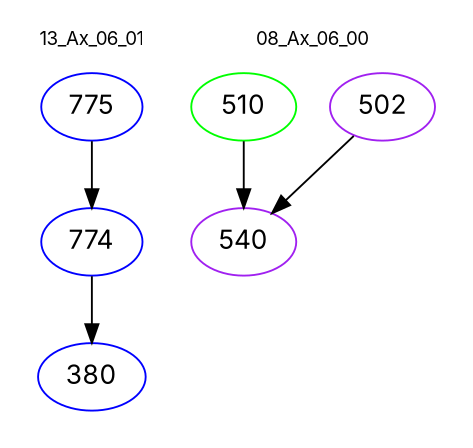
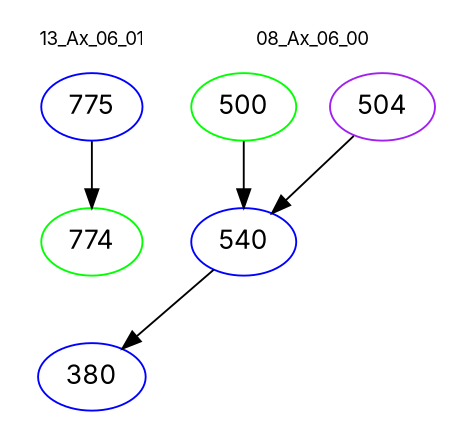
(244, 107) -> (244, 107)
(382, 107) -> (382, 107)
(92, 242) -> (92, 242)
(244, 242) -> (244, 242)
(92, 300) -> (175, 303)
